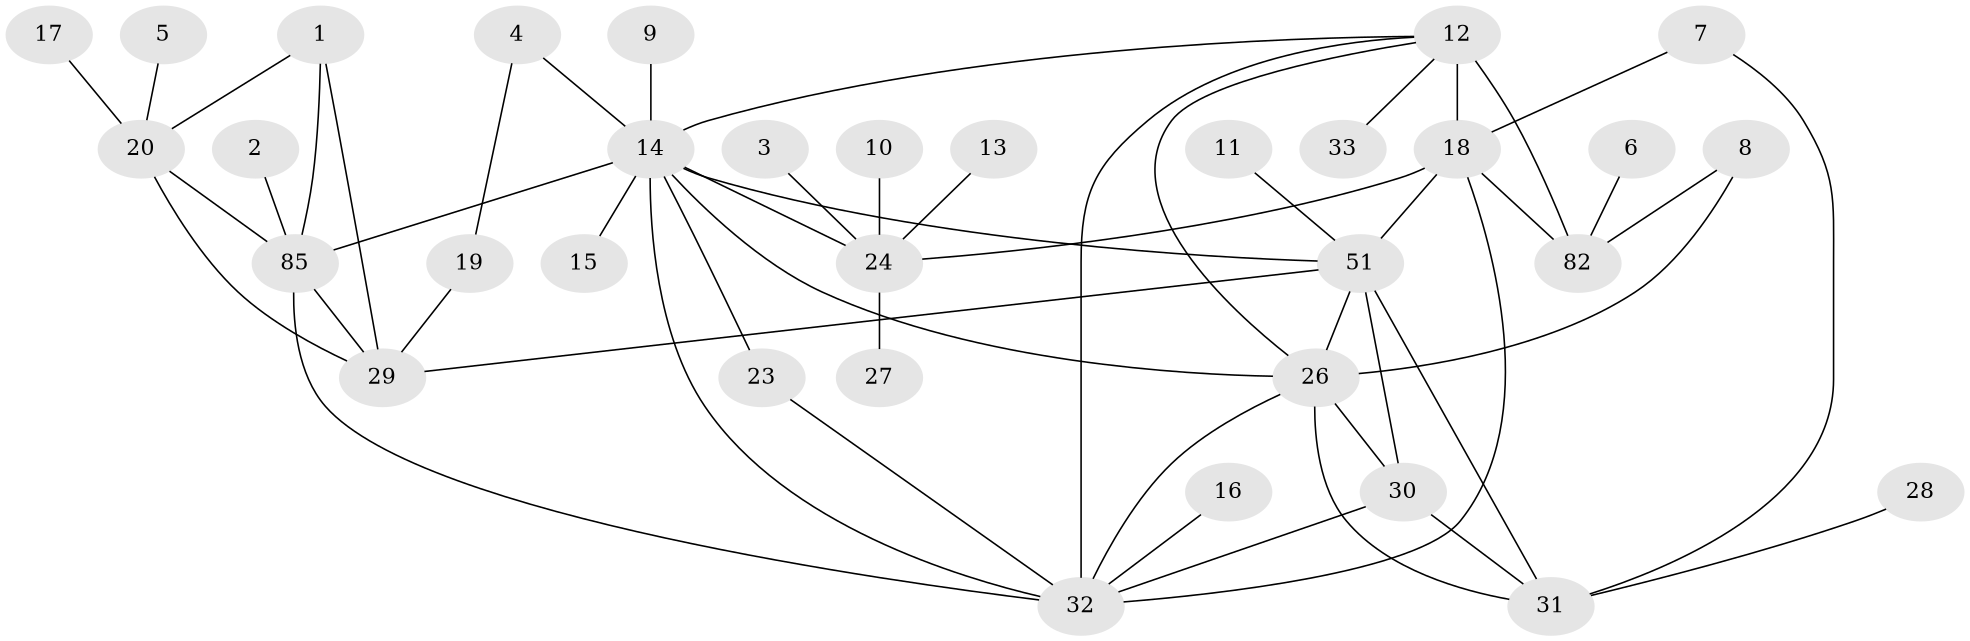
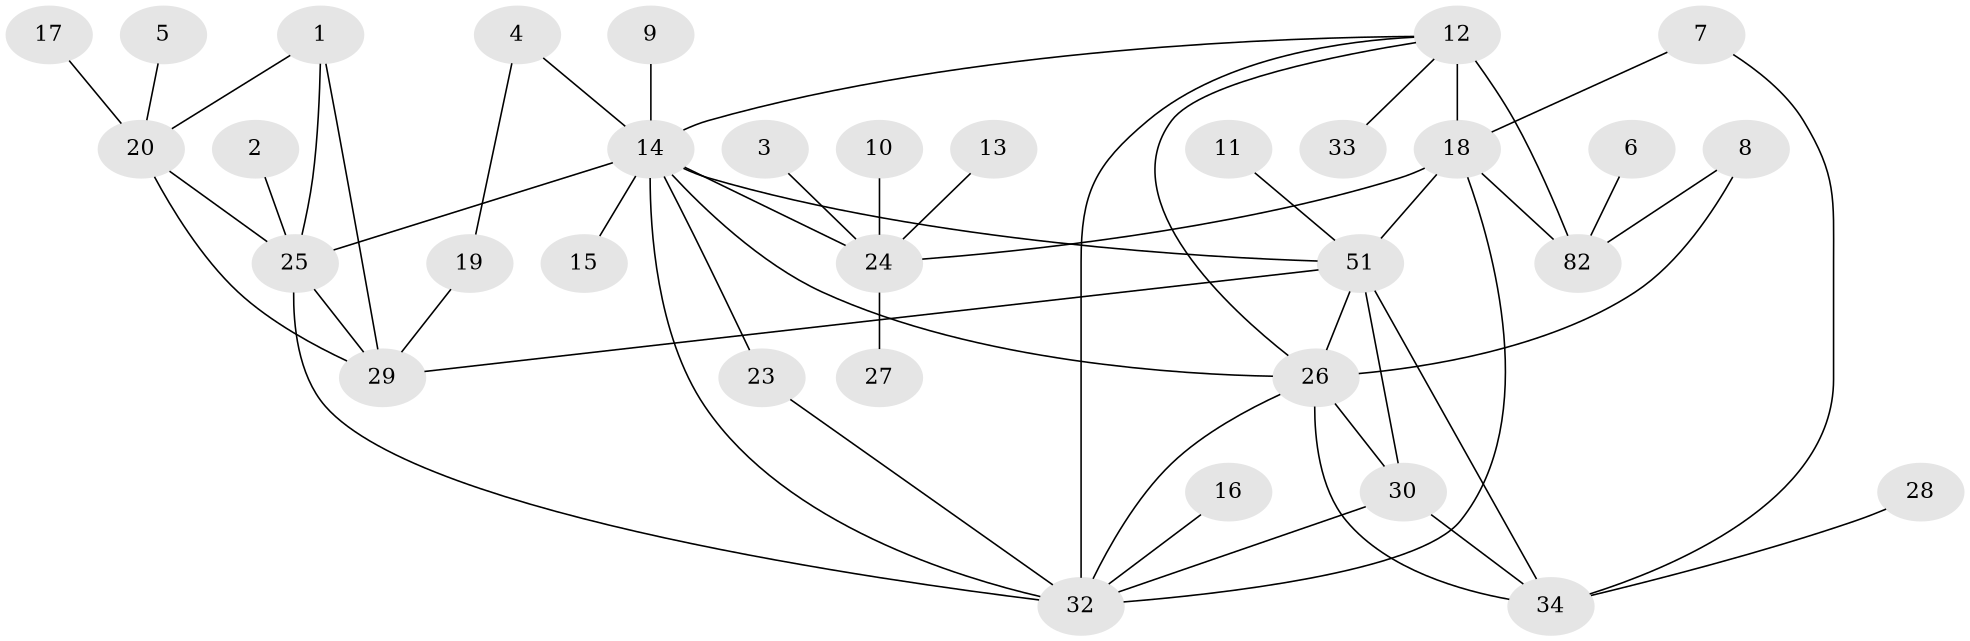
(295, 264) -> (295, 264)
(1551, 606) -> (1551, 606)
